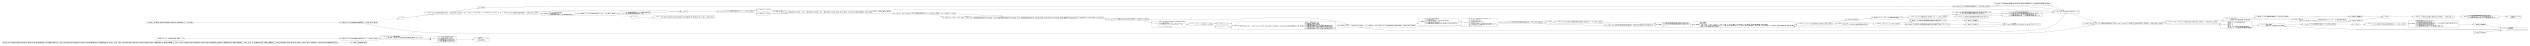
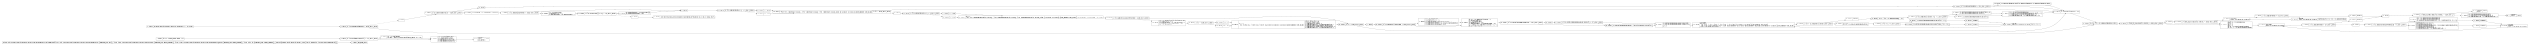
none -> (2480, 11)
none -> (2434, 19)
